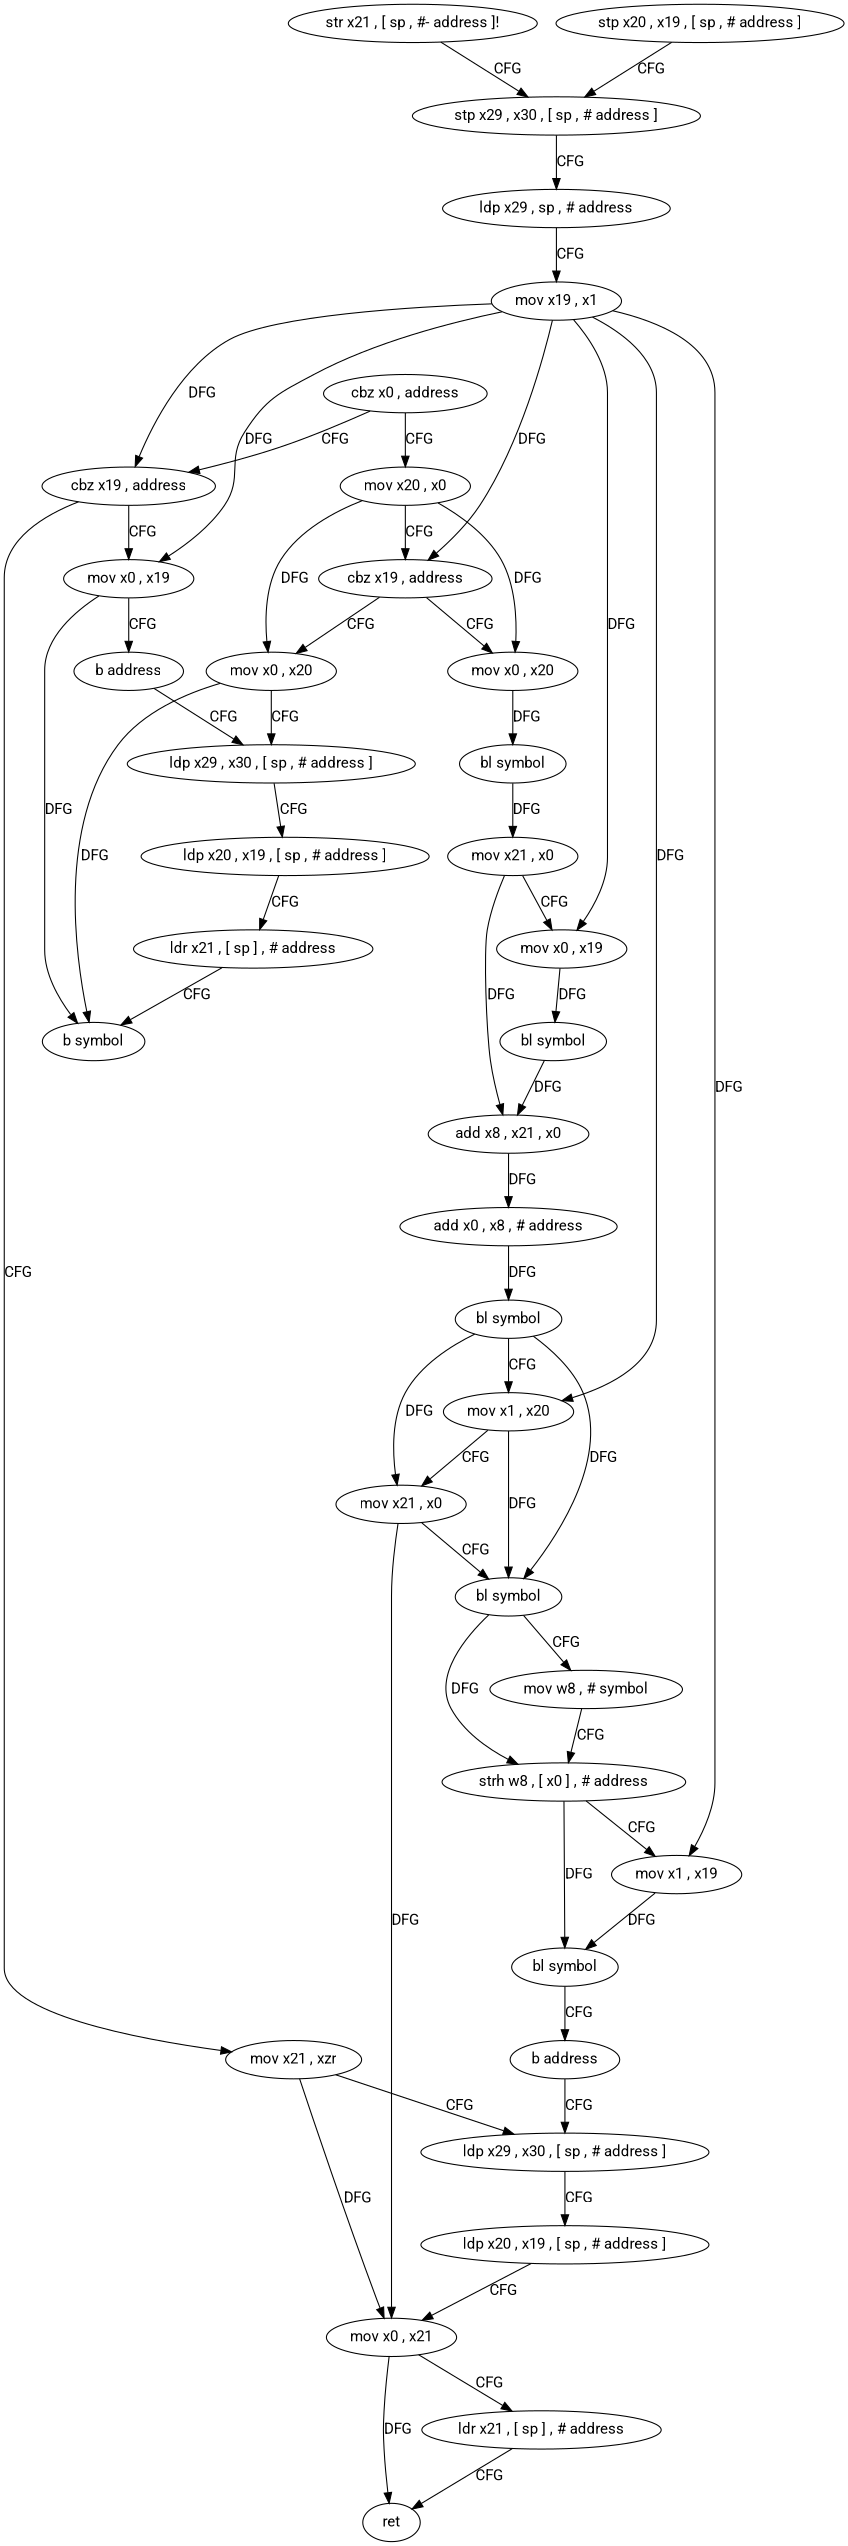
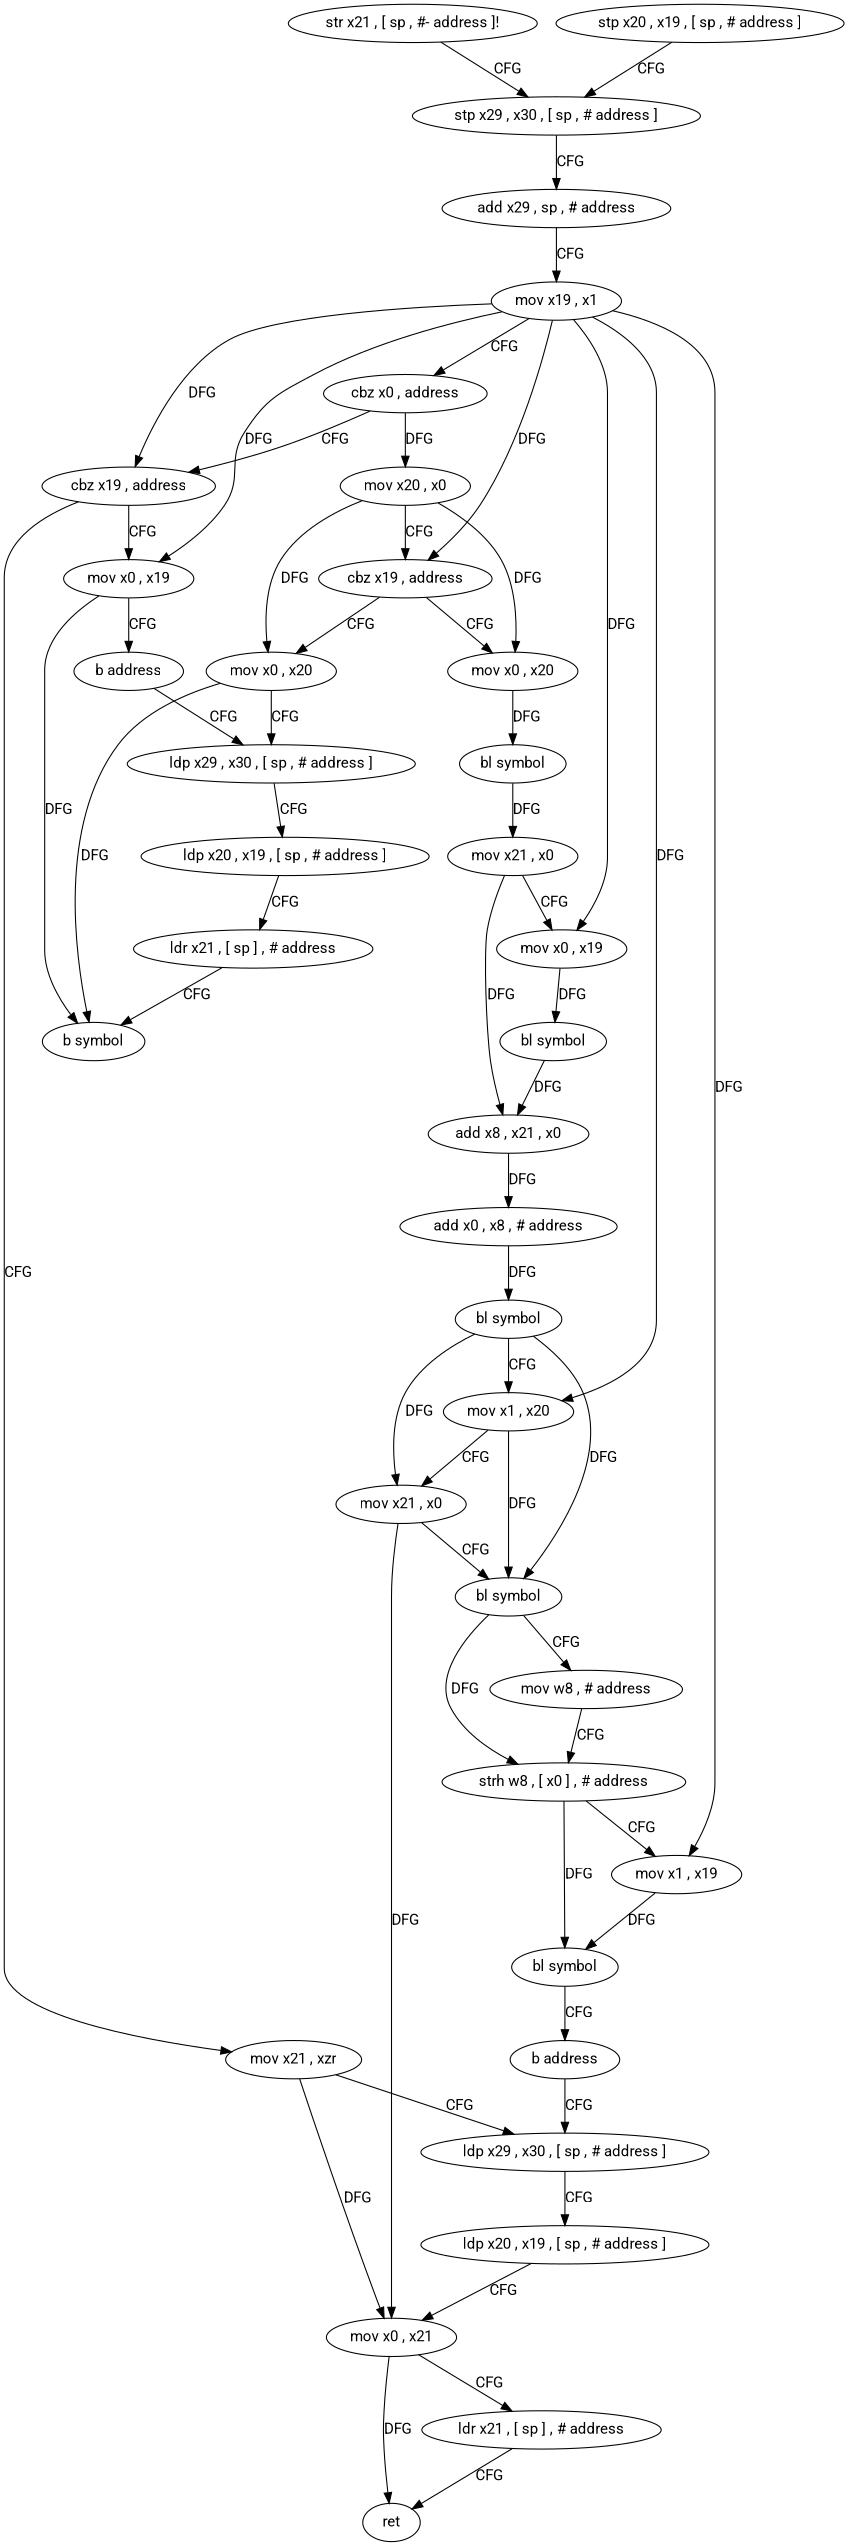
(556, 209) -> (556, 209)
none -> (486, 344)
(420, 440) -> (420, 440)
(586, 1689) -> (586, 1689)
